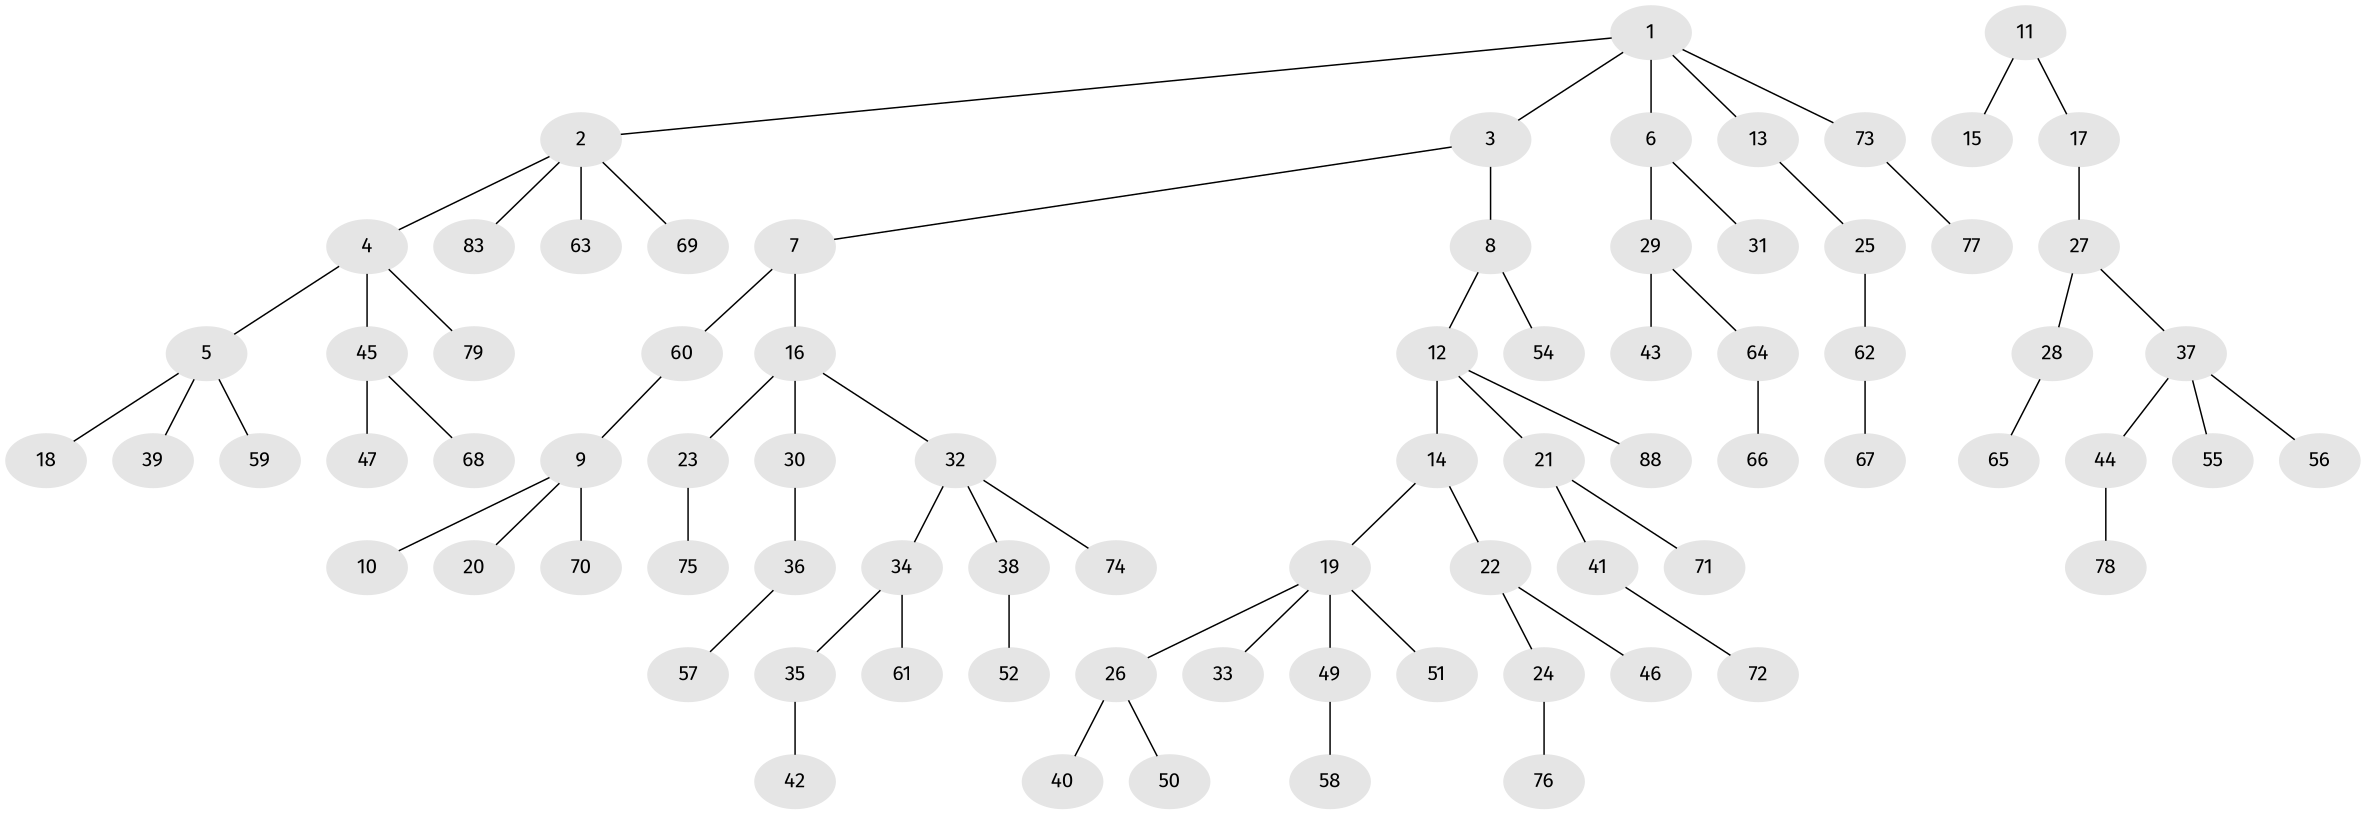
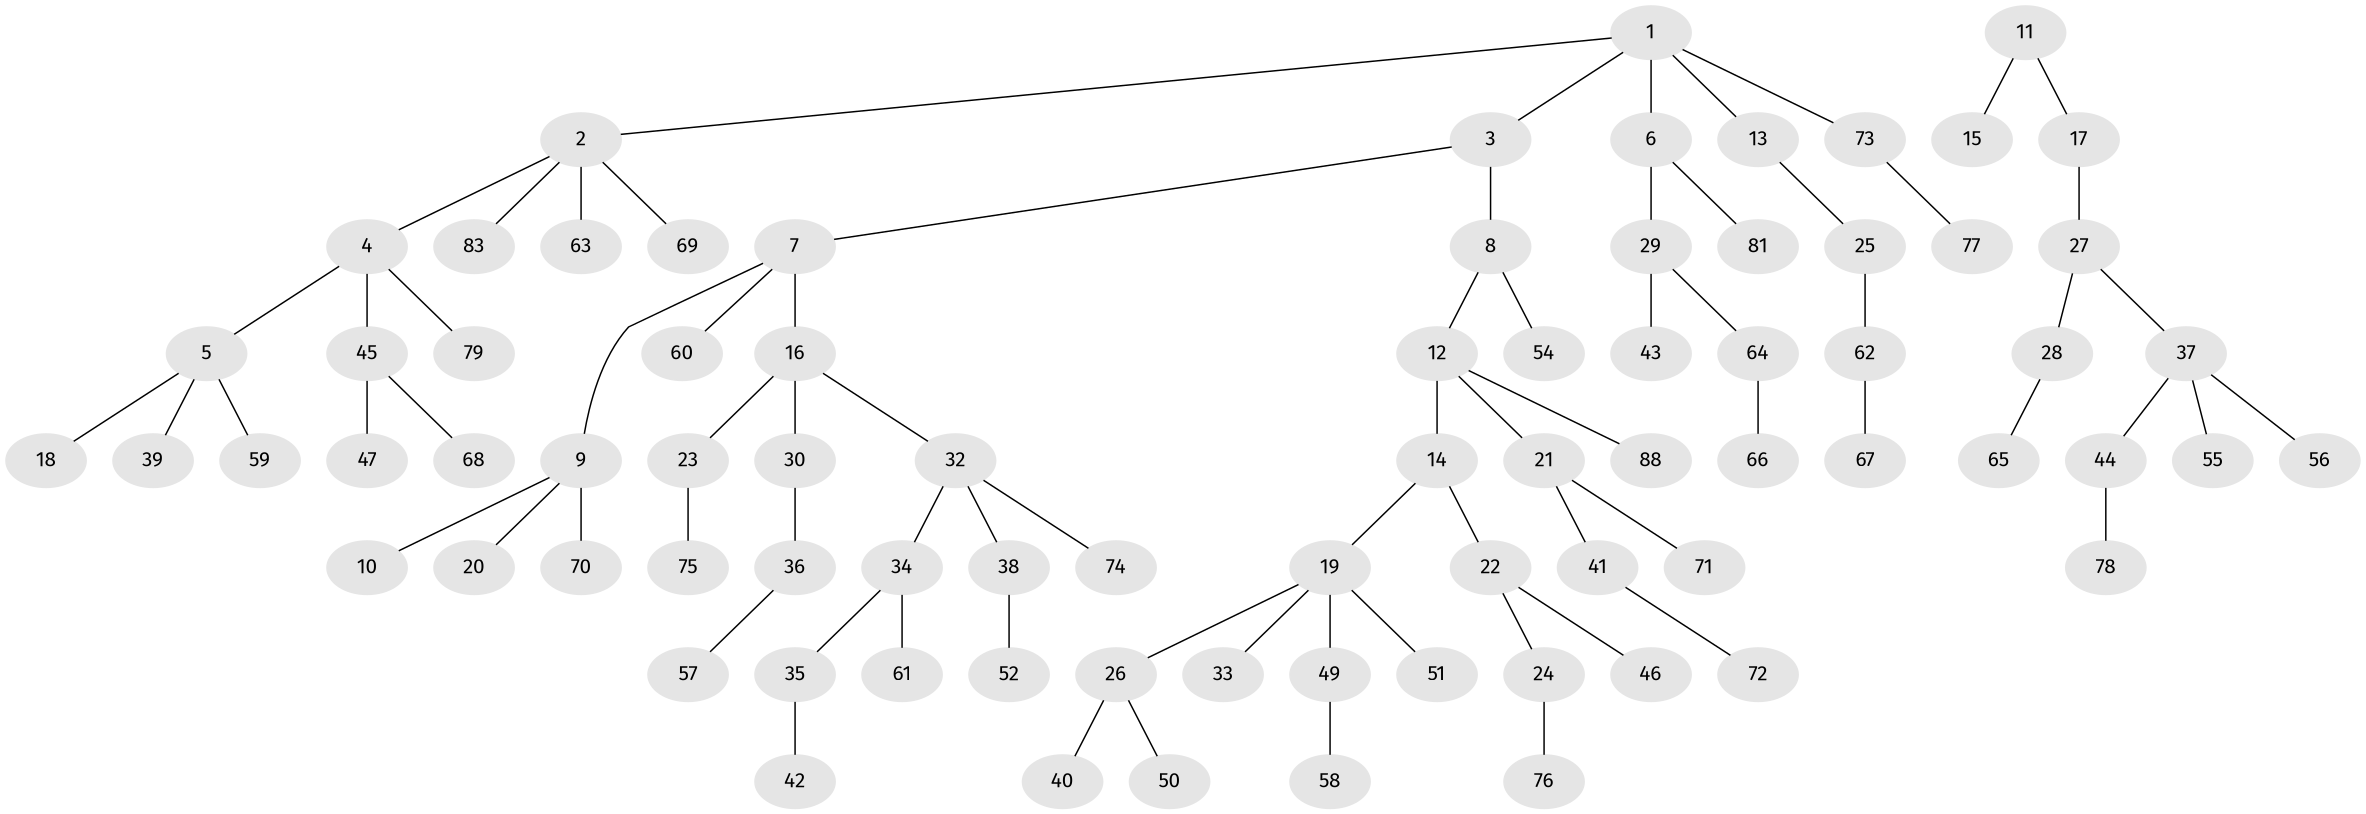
(1758, 247) -> (1758, 247)
(632, 407) -> (643, 320)
